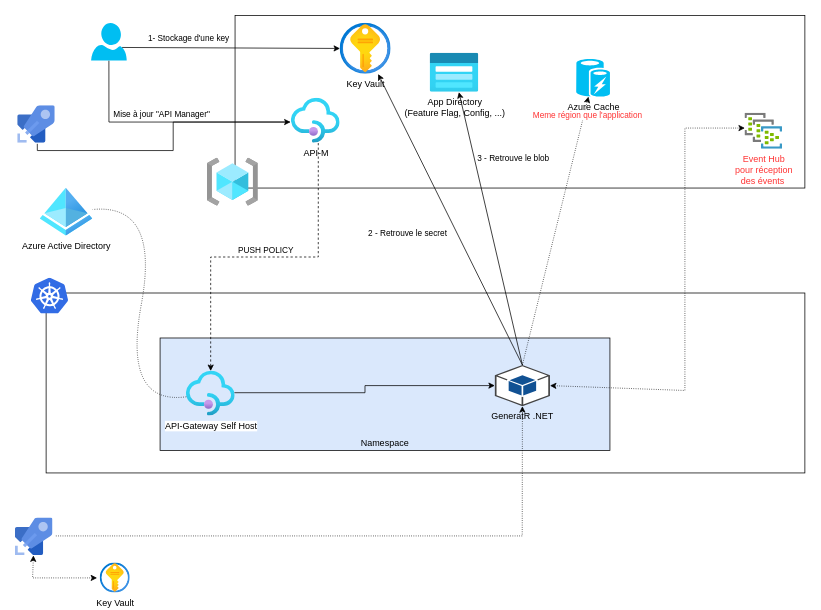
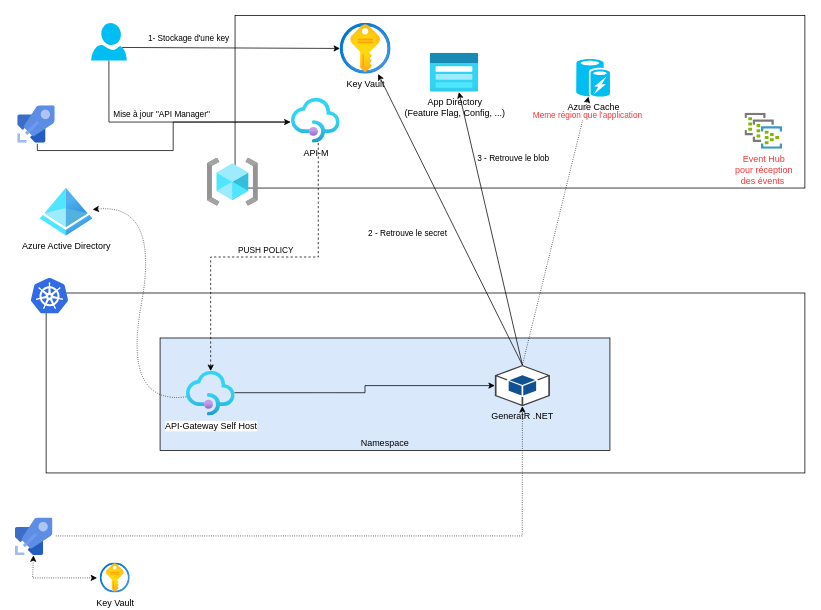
(97, 209) -> (98, 209)
(576, 386) -> none
